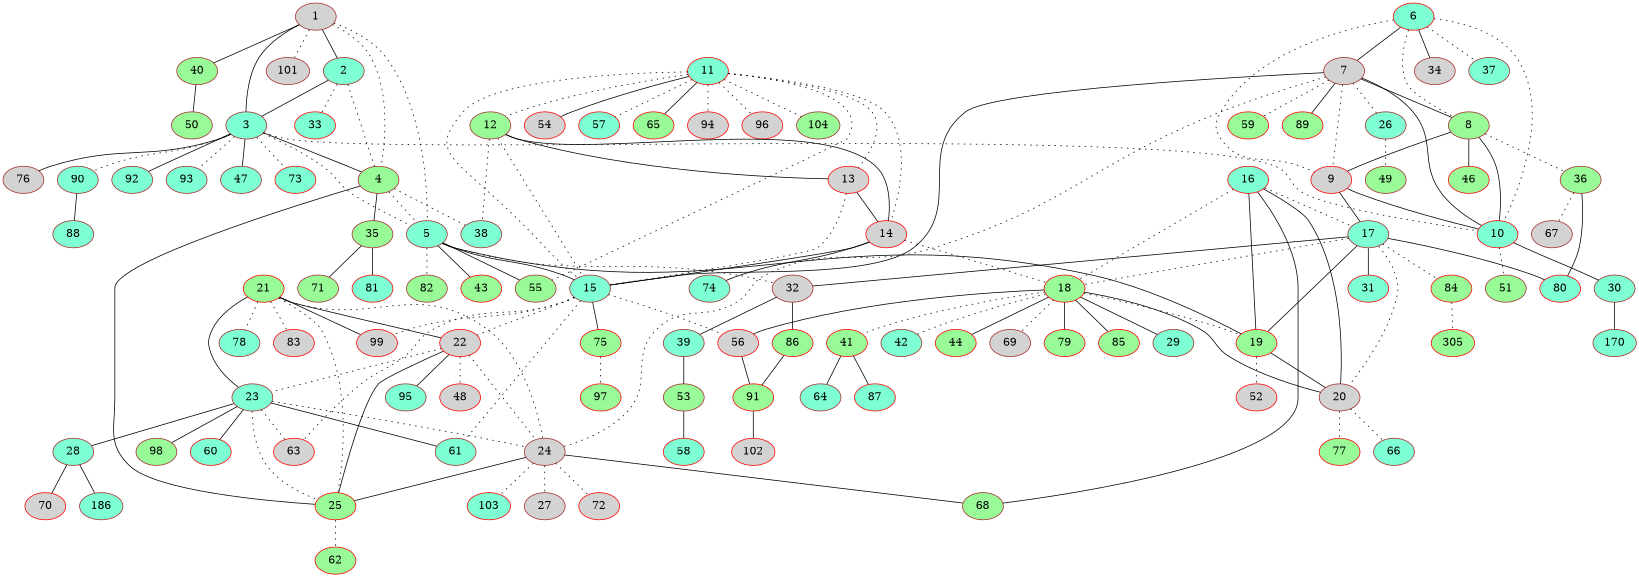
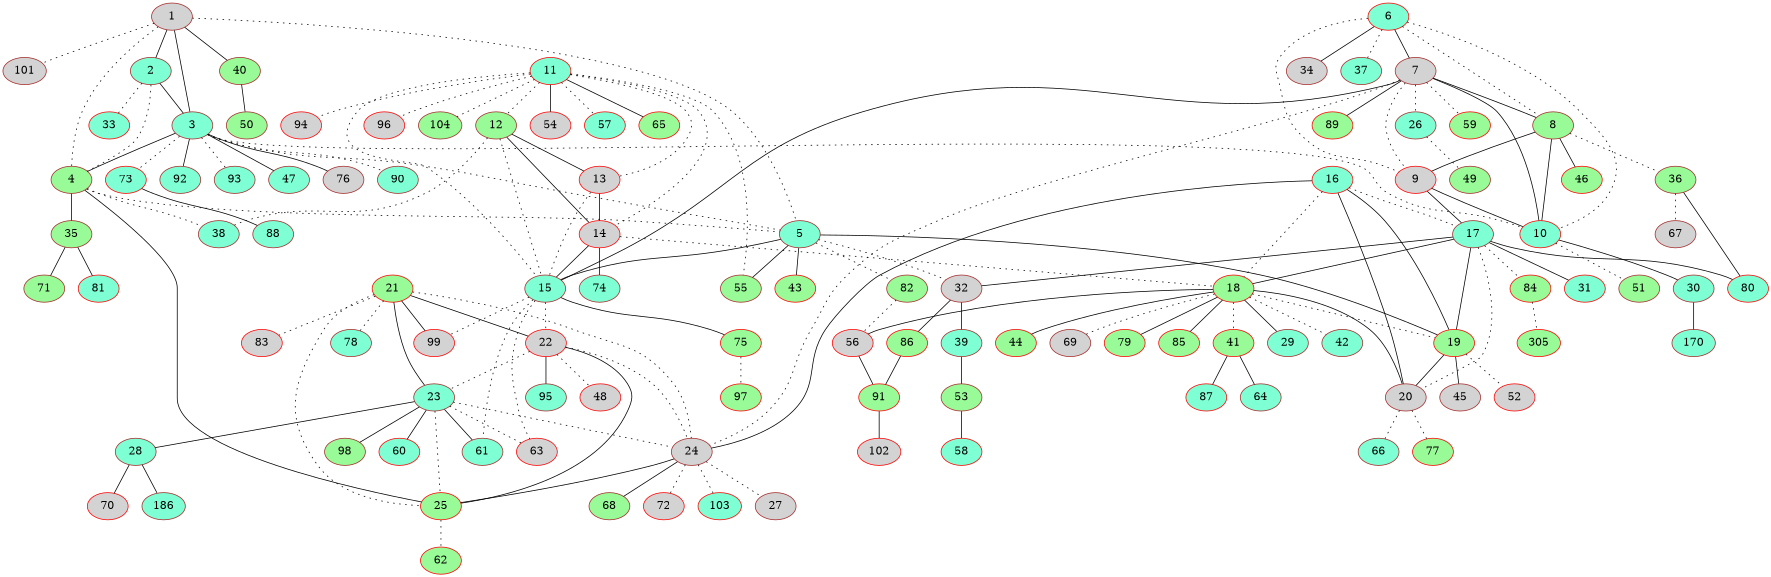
(76, 207) -> (173, 200)
(1216, 261) -> (1353, 261)
(666, 313) -> (880, 316)
none -> (1460, 397)
(1264, 438) -> (983, 232)
